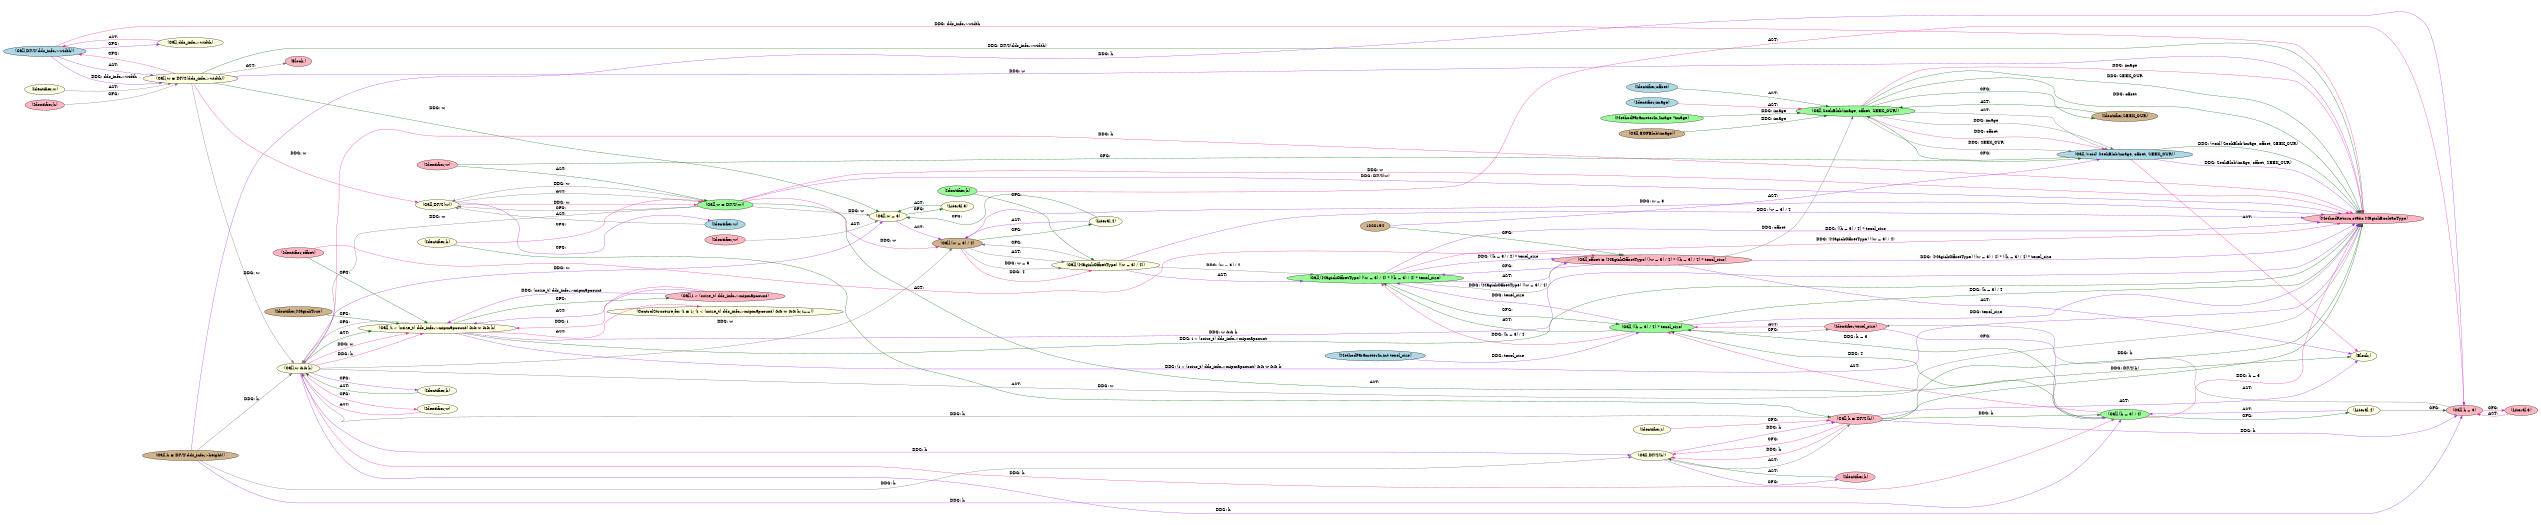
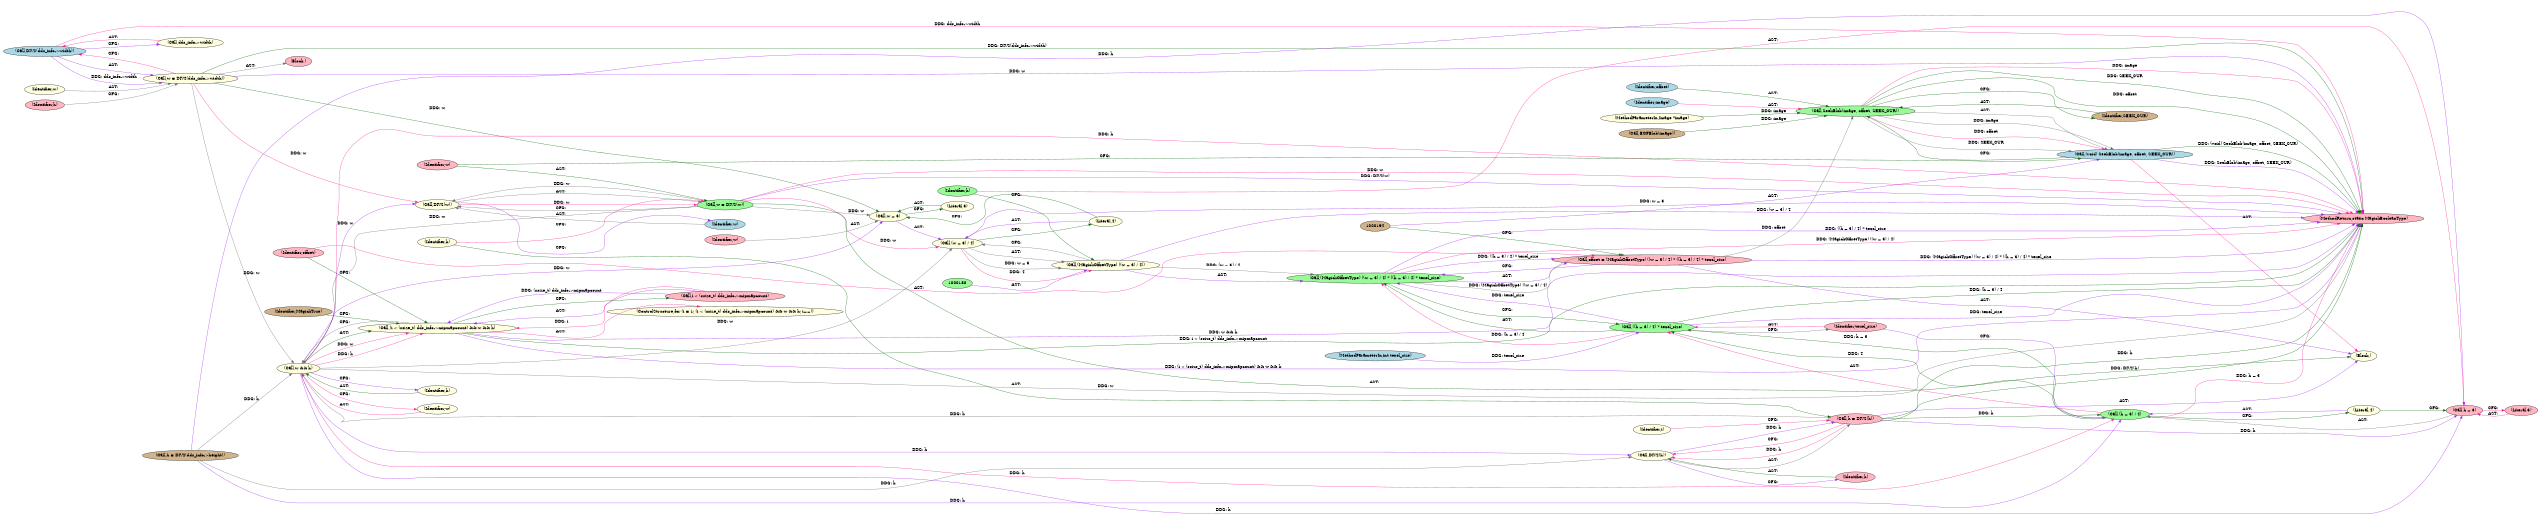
(1652, 118) -> (1652, 118)
(957, 243) -> (957, 243)
none -> (338, 265)
none -> (957, 283)
(2171, 359) -> (2302, 428)
